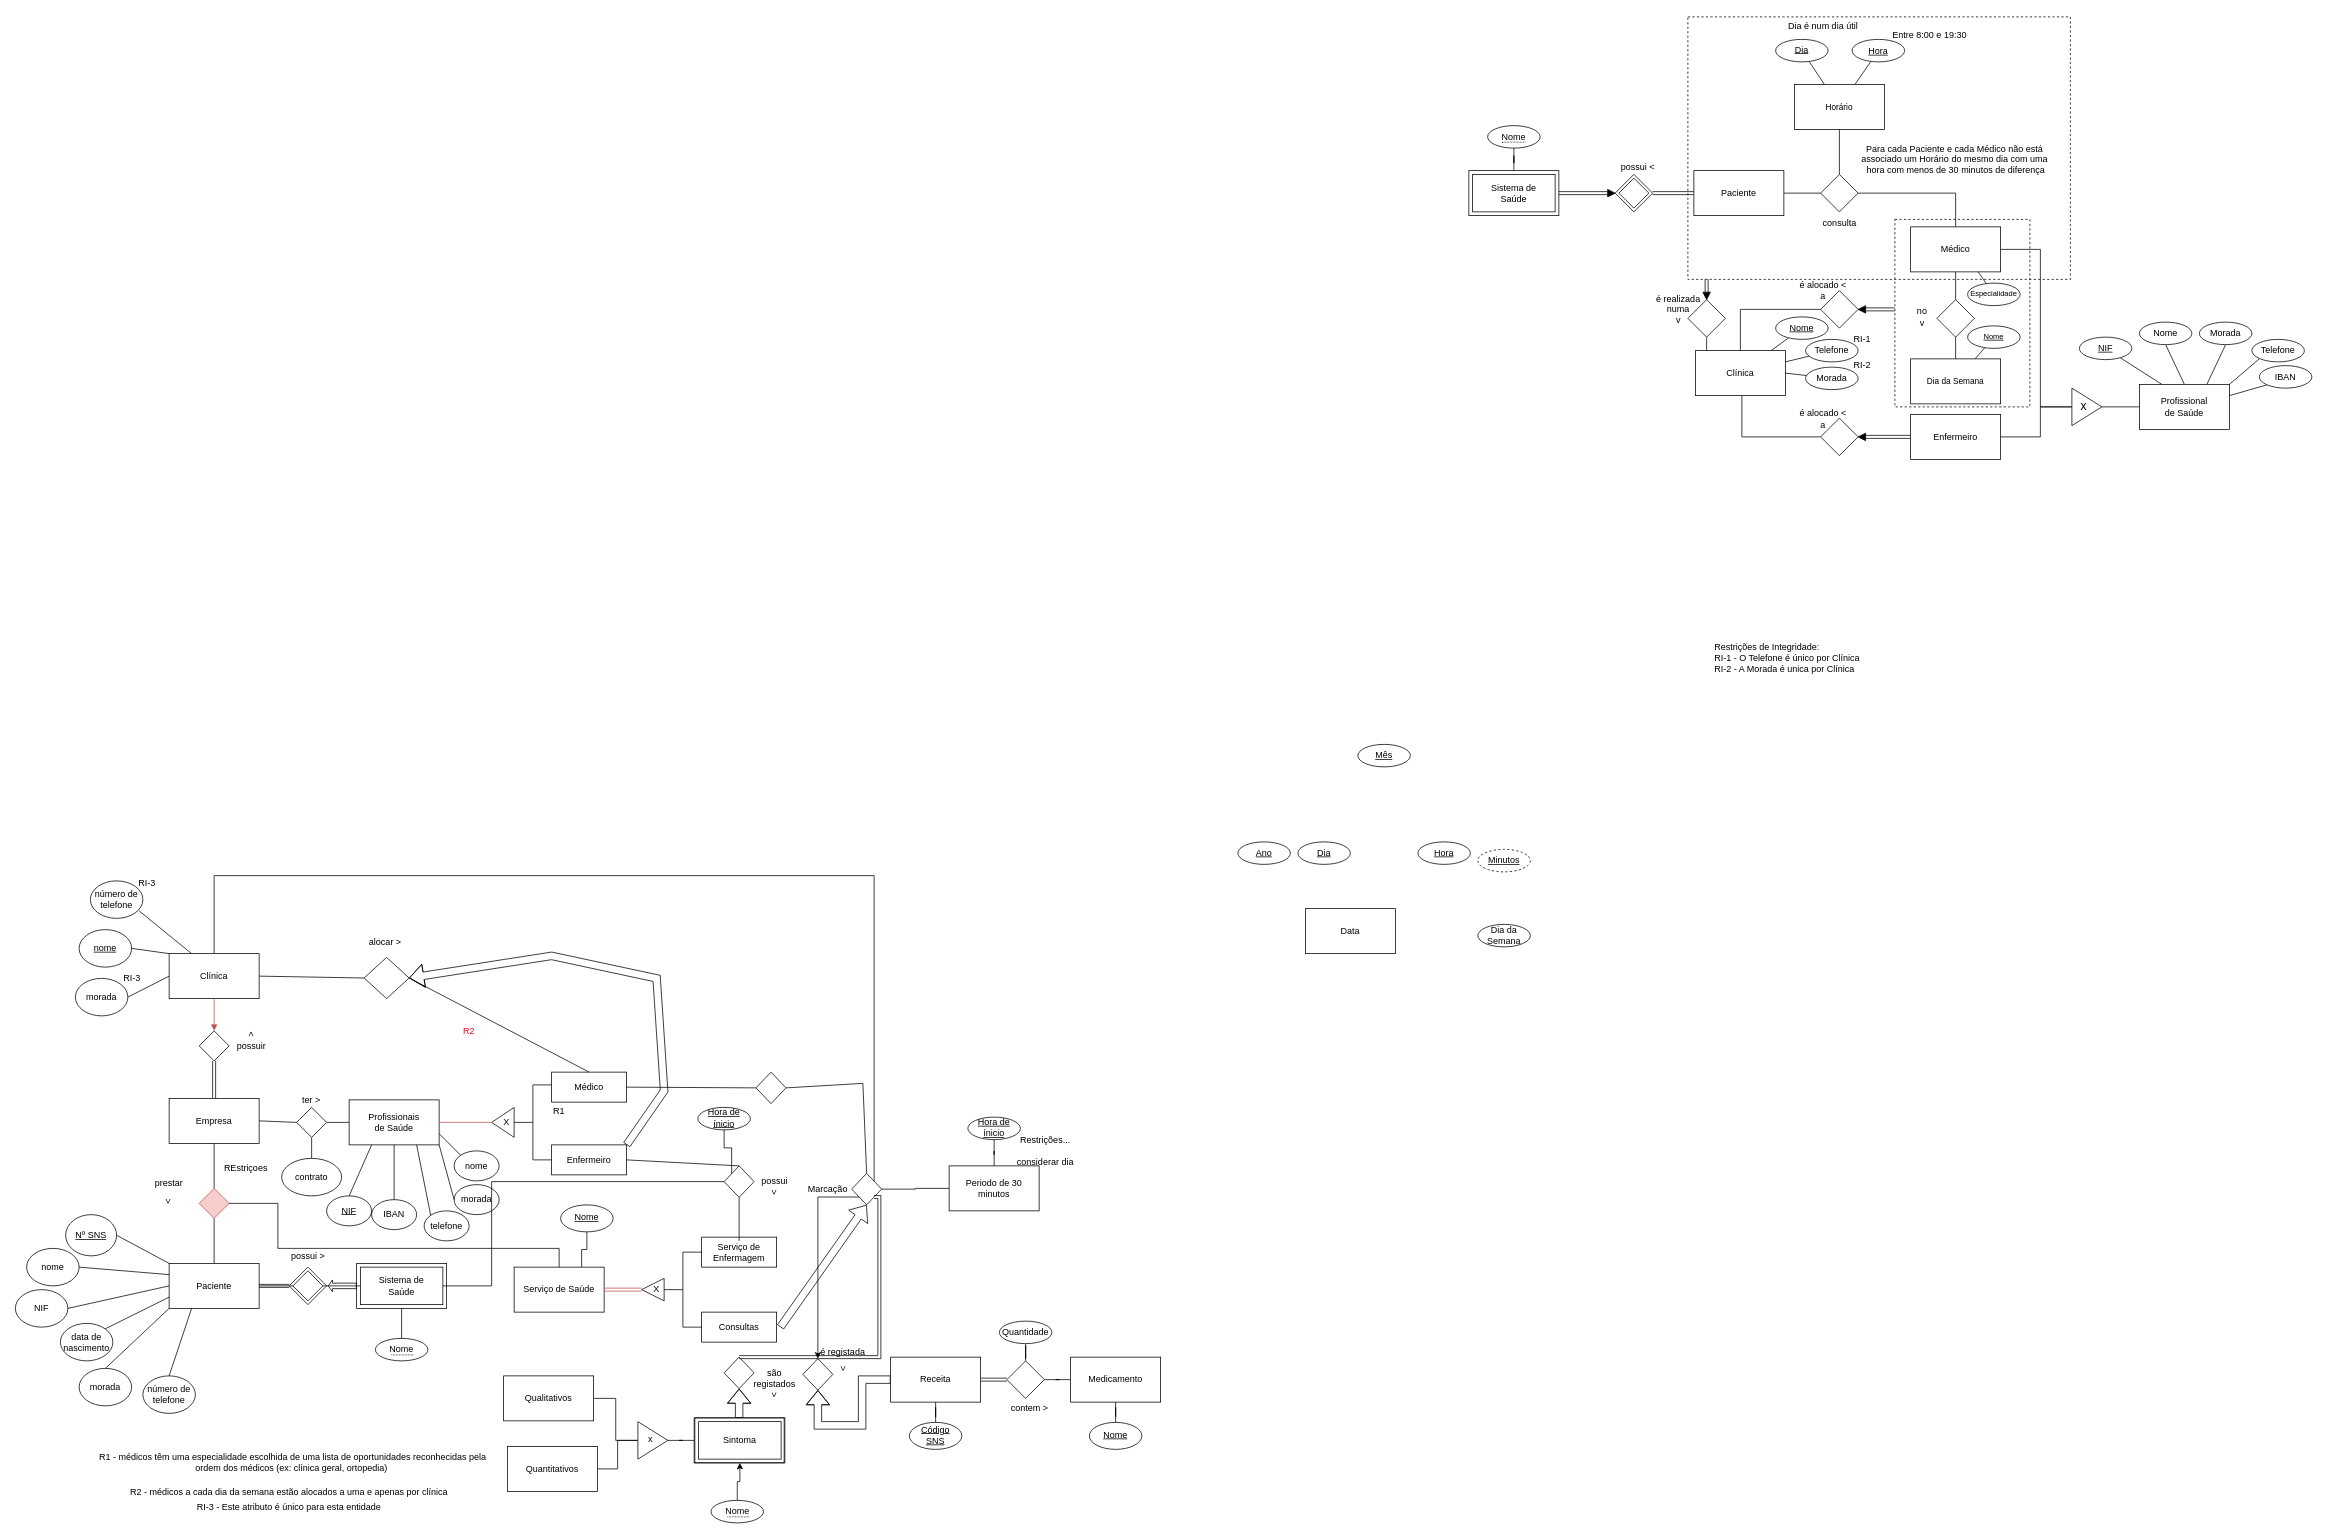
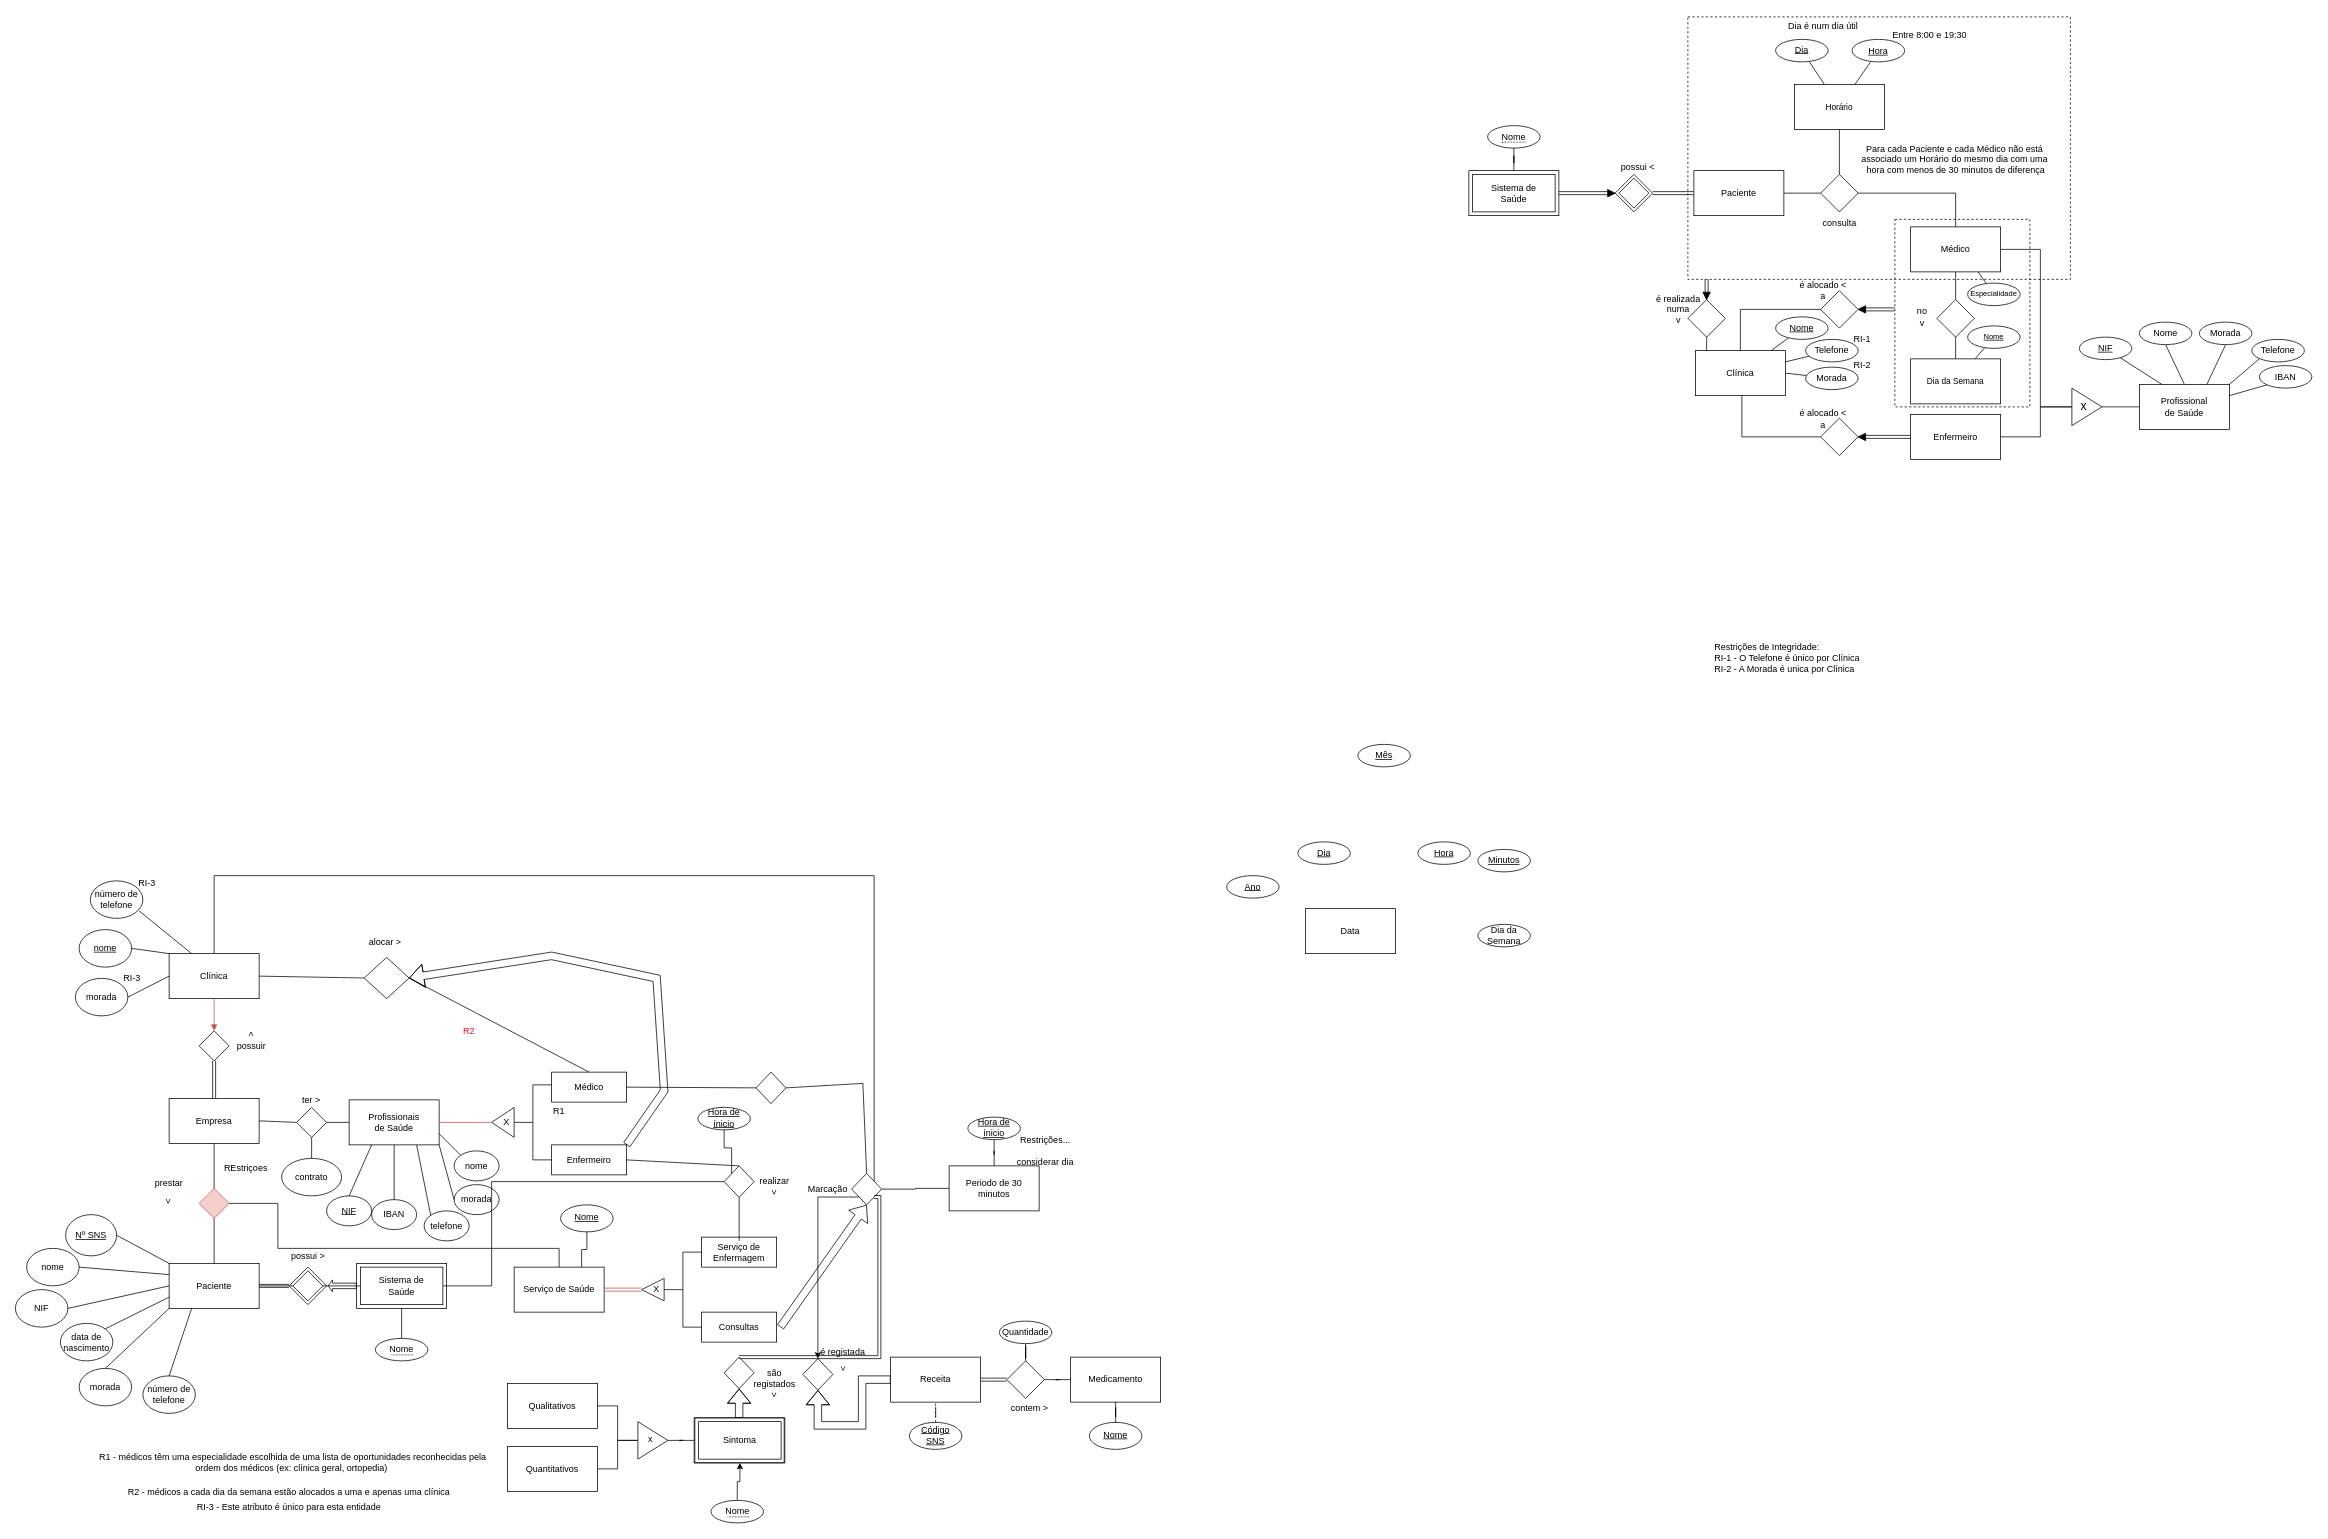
(1264, 853) -> (1253, 887)
(1504, 861) -> (1504, 861)
(775, 1182) -> (775, 1182)
(549, 1398) -> (552, 1406)
(936, 1413) -> (936, 1413)
(289, 1492) -> (289, 1492)
